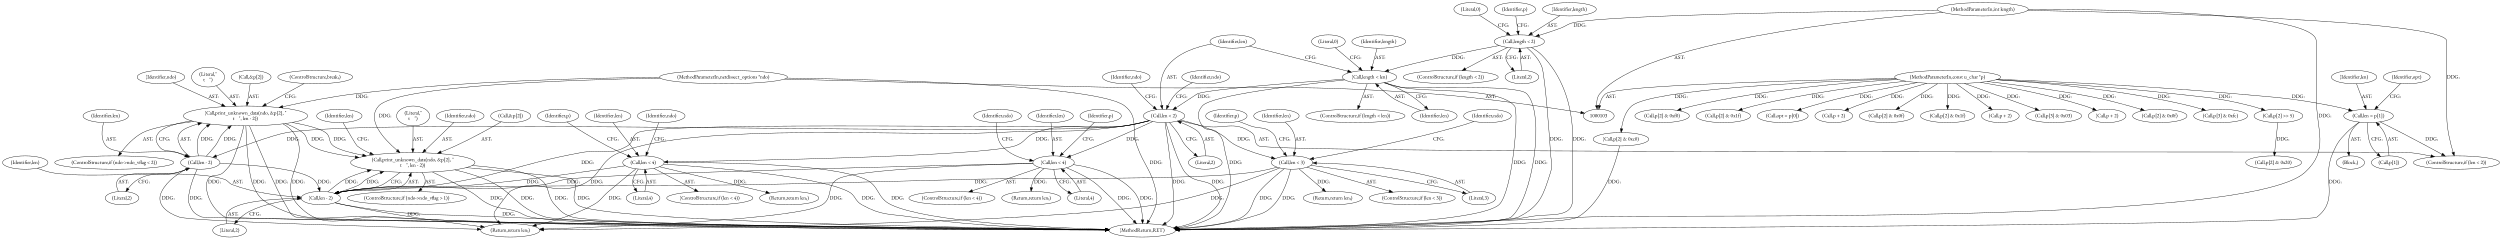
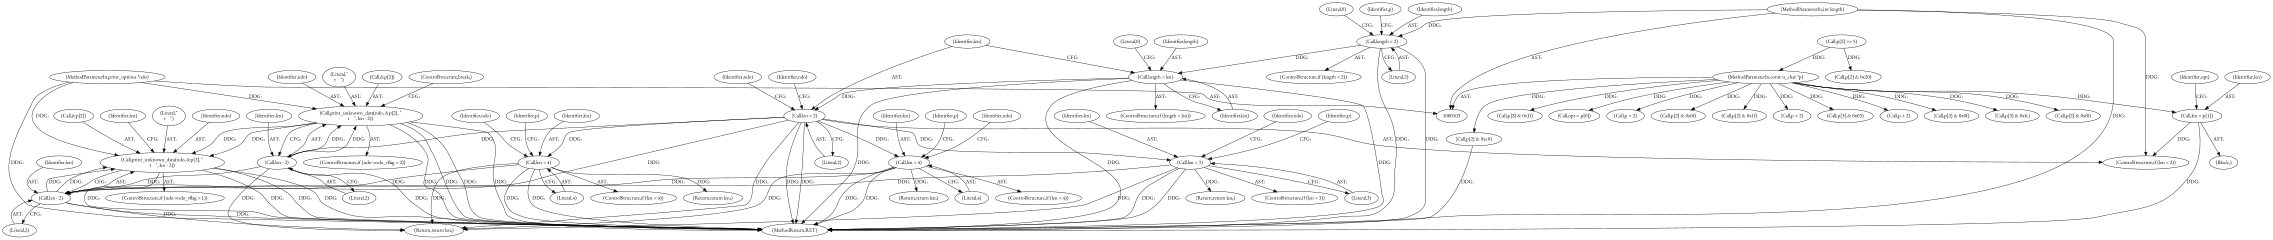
(724, 77) -> (107, 77)
(2130, 89) -> (1806, 58)
(2389, 163) -> none
